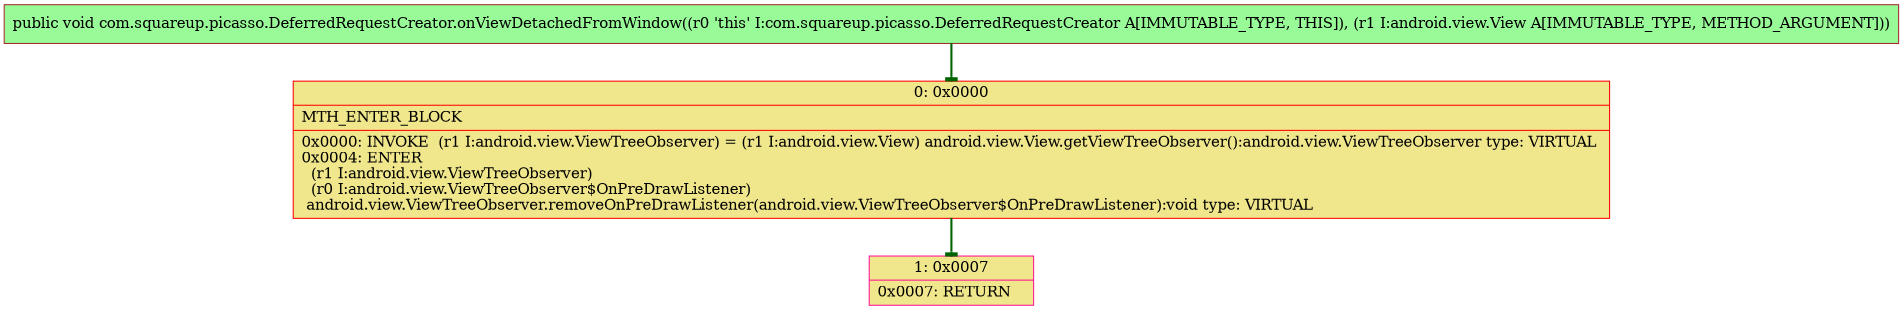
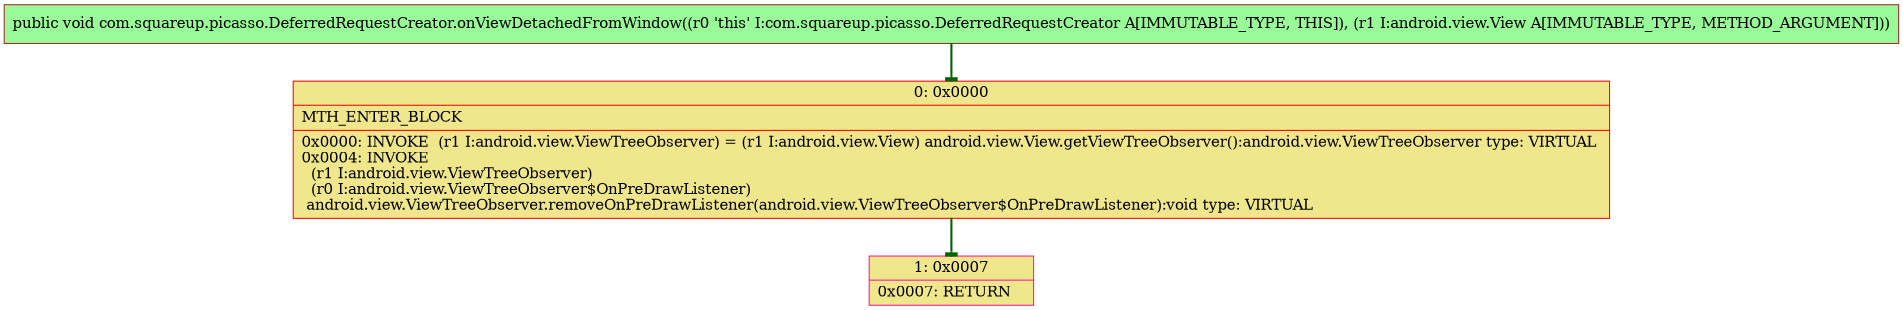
(367, 158) -> (370, 158)
